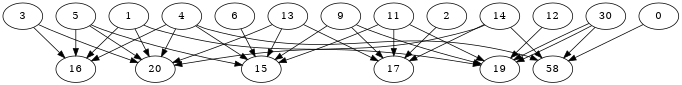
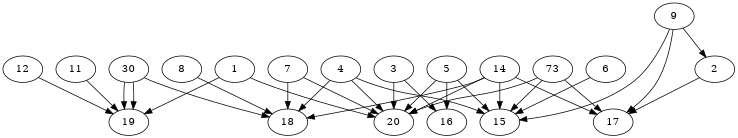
(288, 16) -> (553, 69)
(659, 16) -> (182, 69)
(344, 39) -> (500, 95)
(394, 39) -> none
(104, 41) -> none
(129, 43) -> none
(423, 48) -> (692, 40)
none -> (288, 69)
(553, 69) -> (288, 122)
